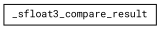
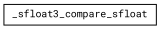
(80, 15) -> (80, 15)
